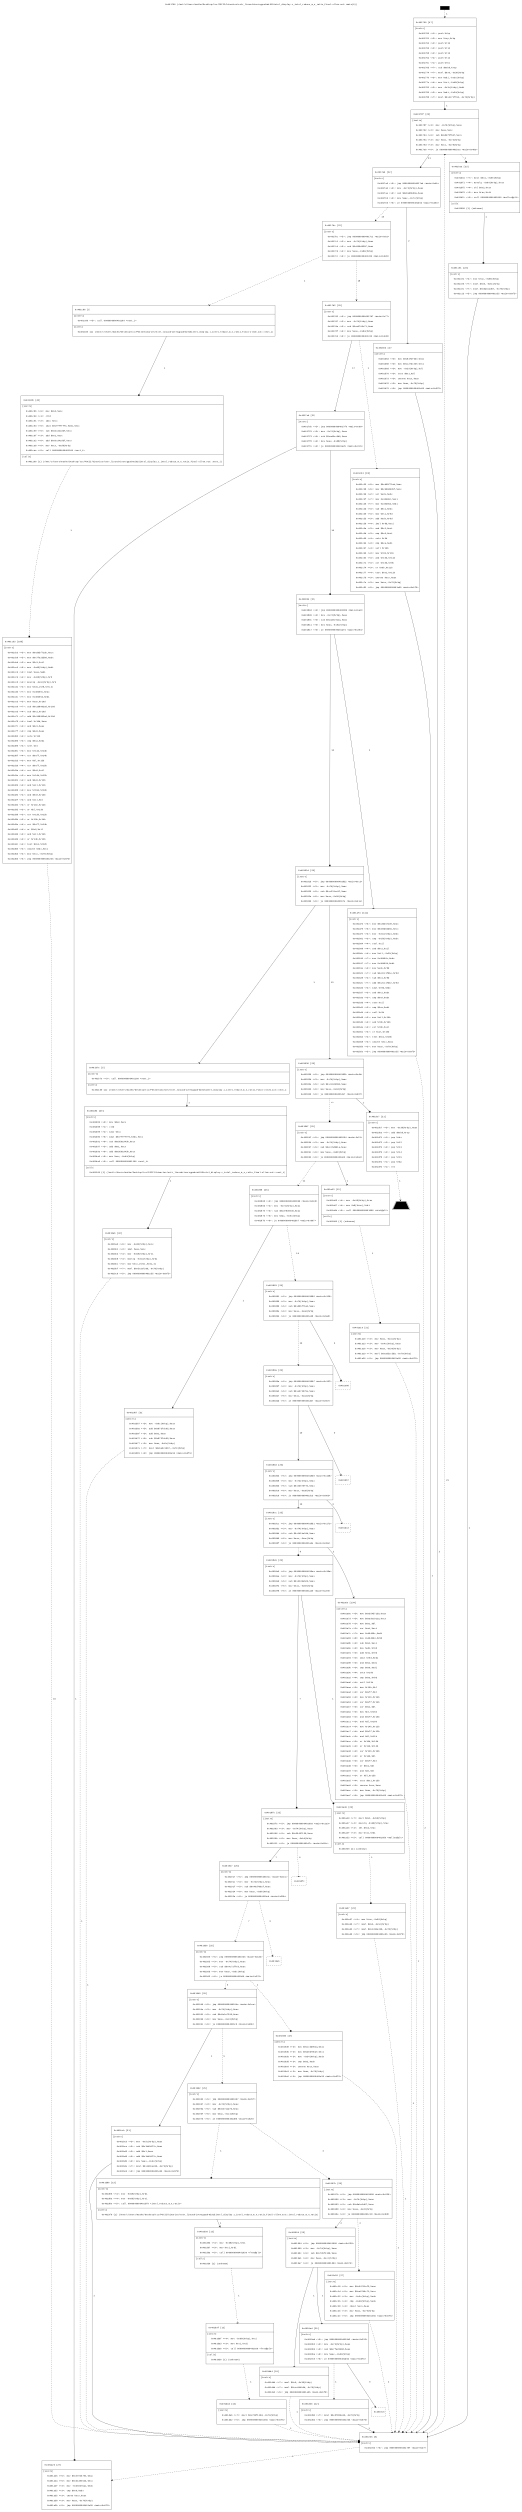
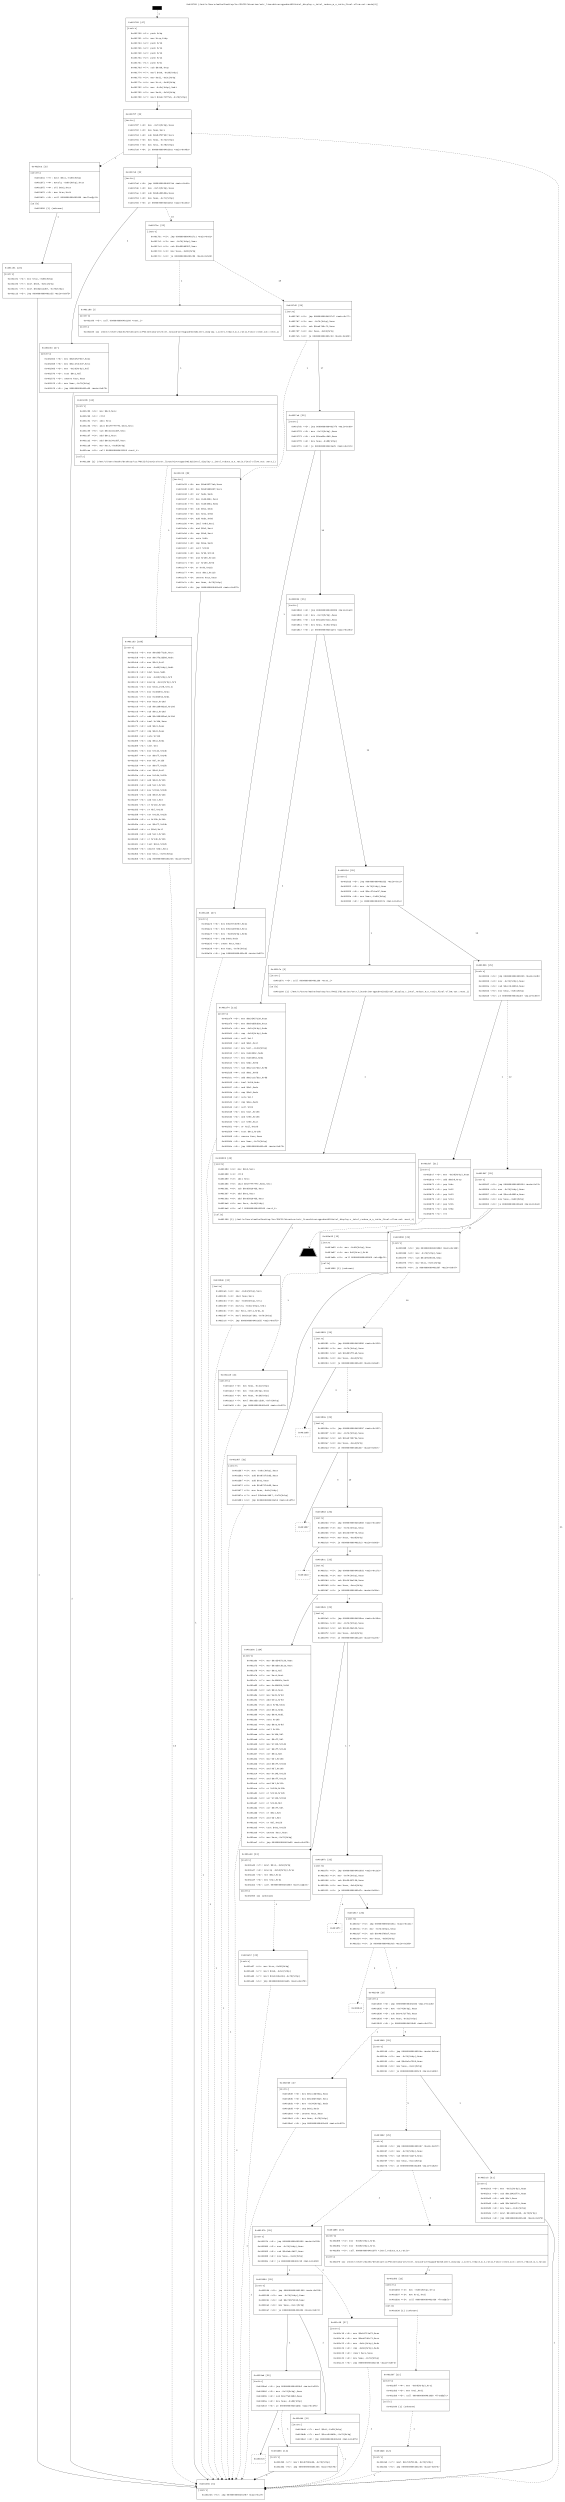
(236, 2464) -> (201, 1719)
